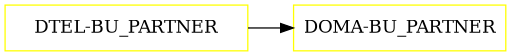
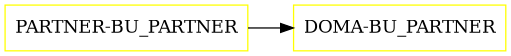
(126, 28) -> (126, 28)
